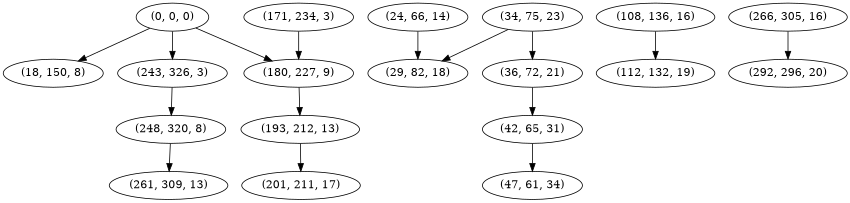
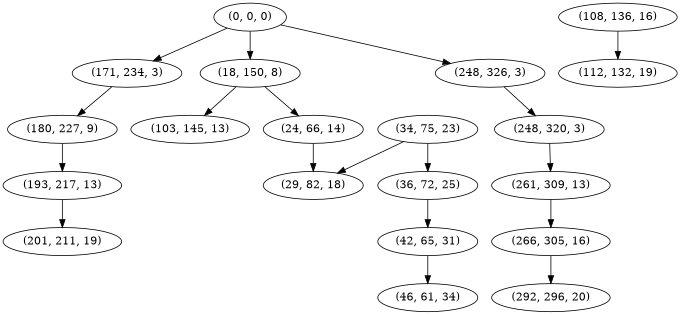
(230, 43) -> (194, 43)
(172, 73) -> (490, 73)
(532, 73) -> (428, 185)
none -> (279, 99)
(171, 129) -> (549, 129)
none -> (190, 129)
(300, 129) -> (62, 185)
(301, 185) -> (62, 242)
(532, 185) -> (428, 298)
none -> (551, 210)
